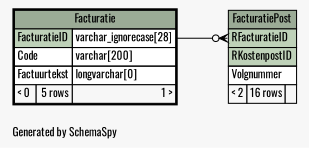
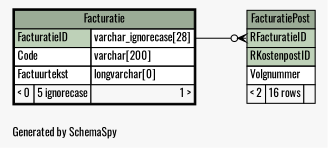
(55, 94) -> (63, 94)
